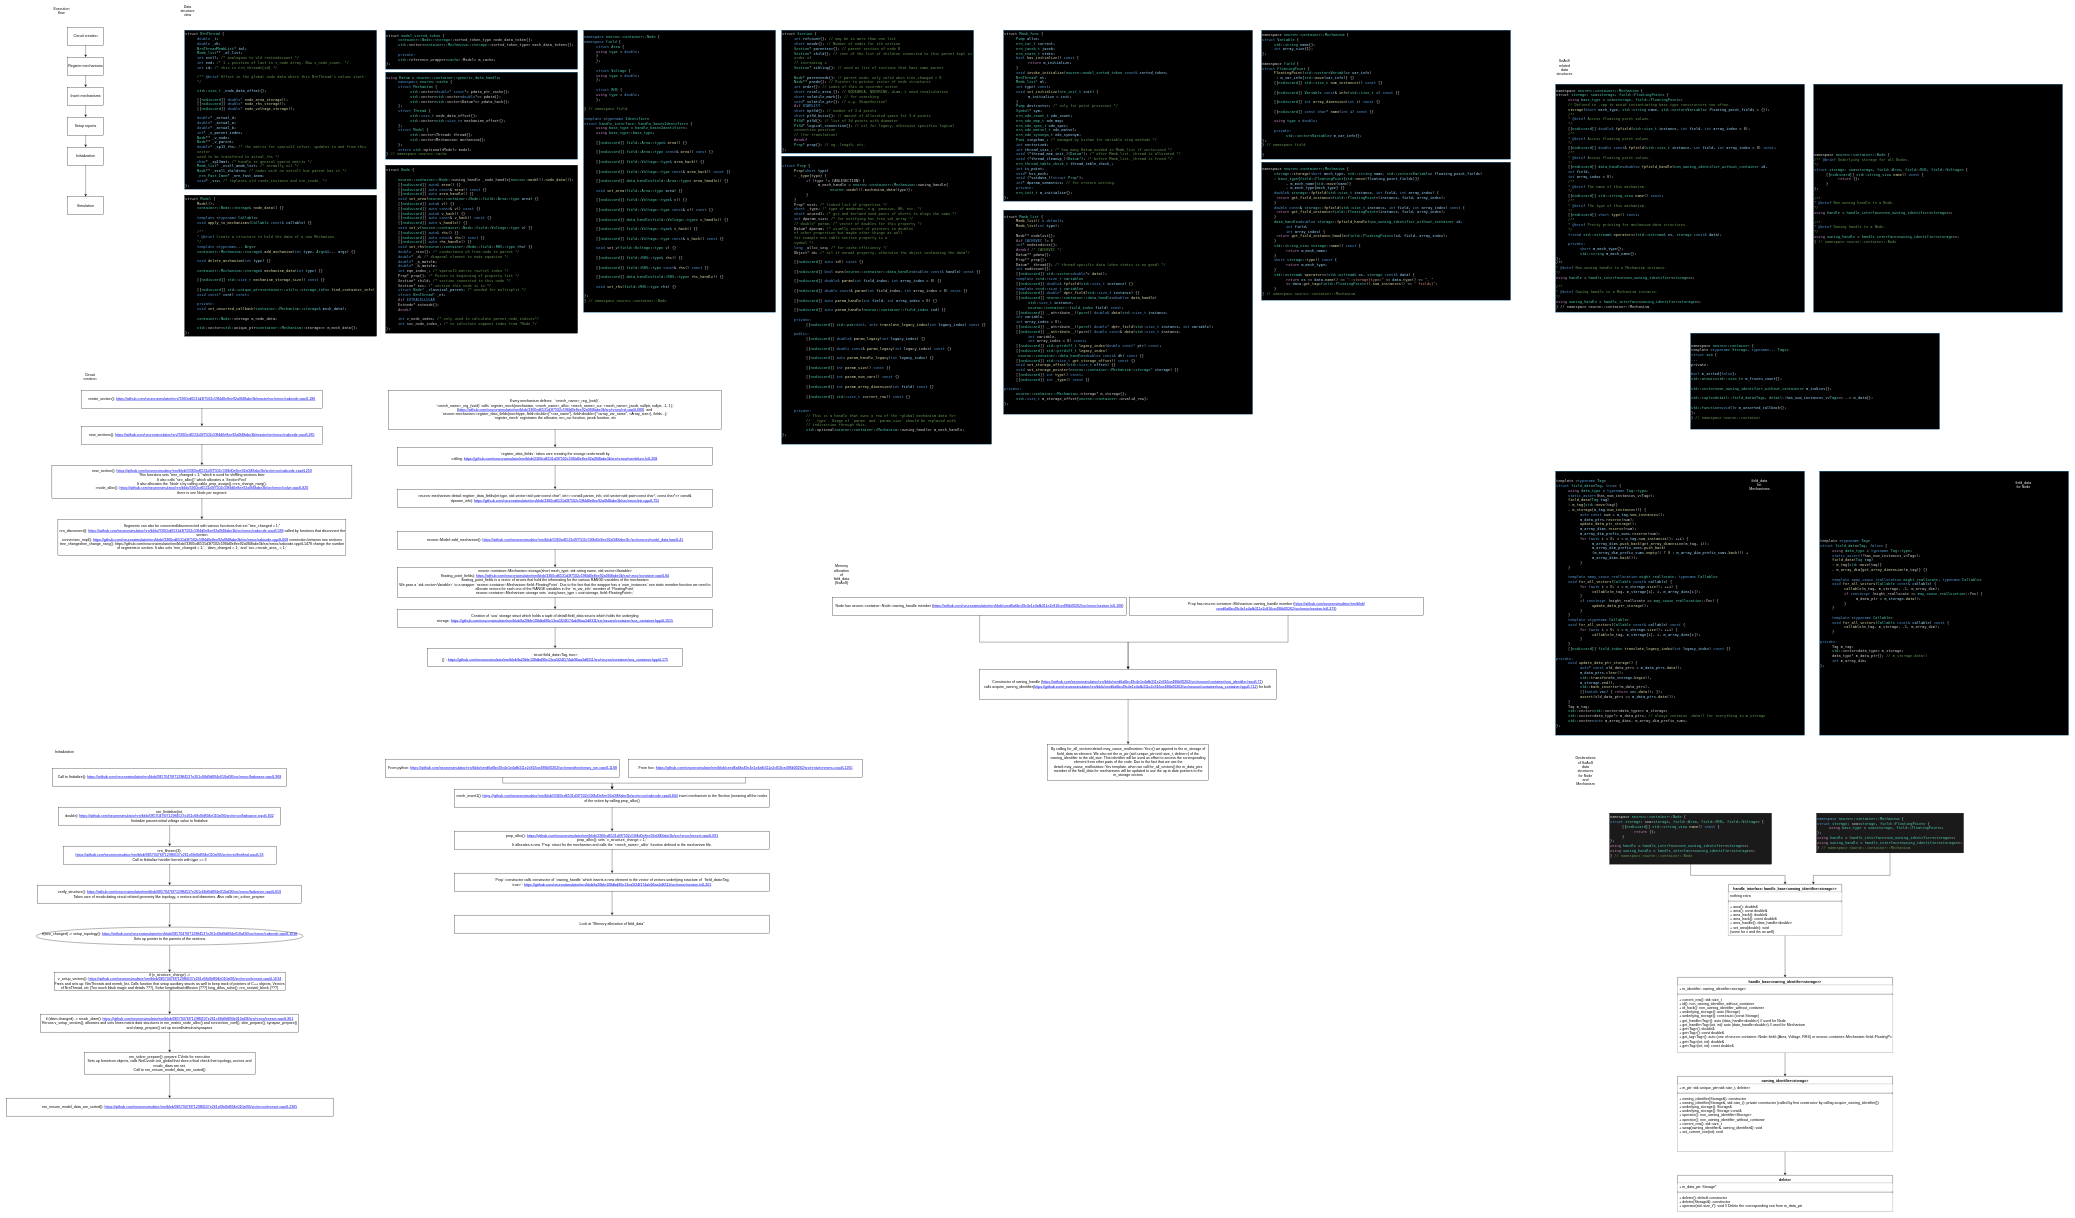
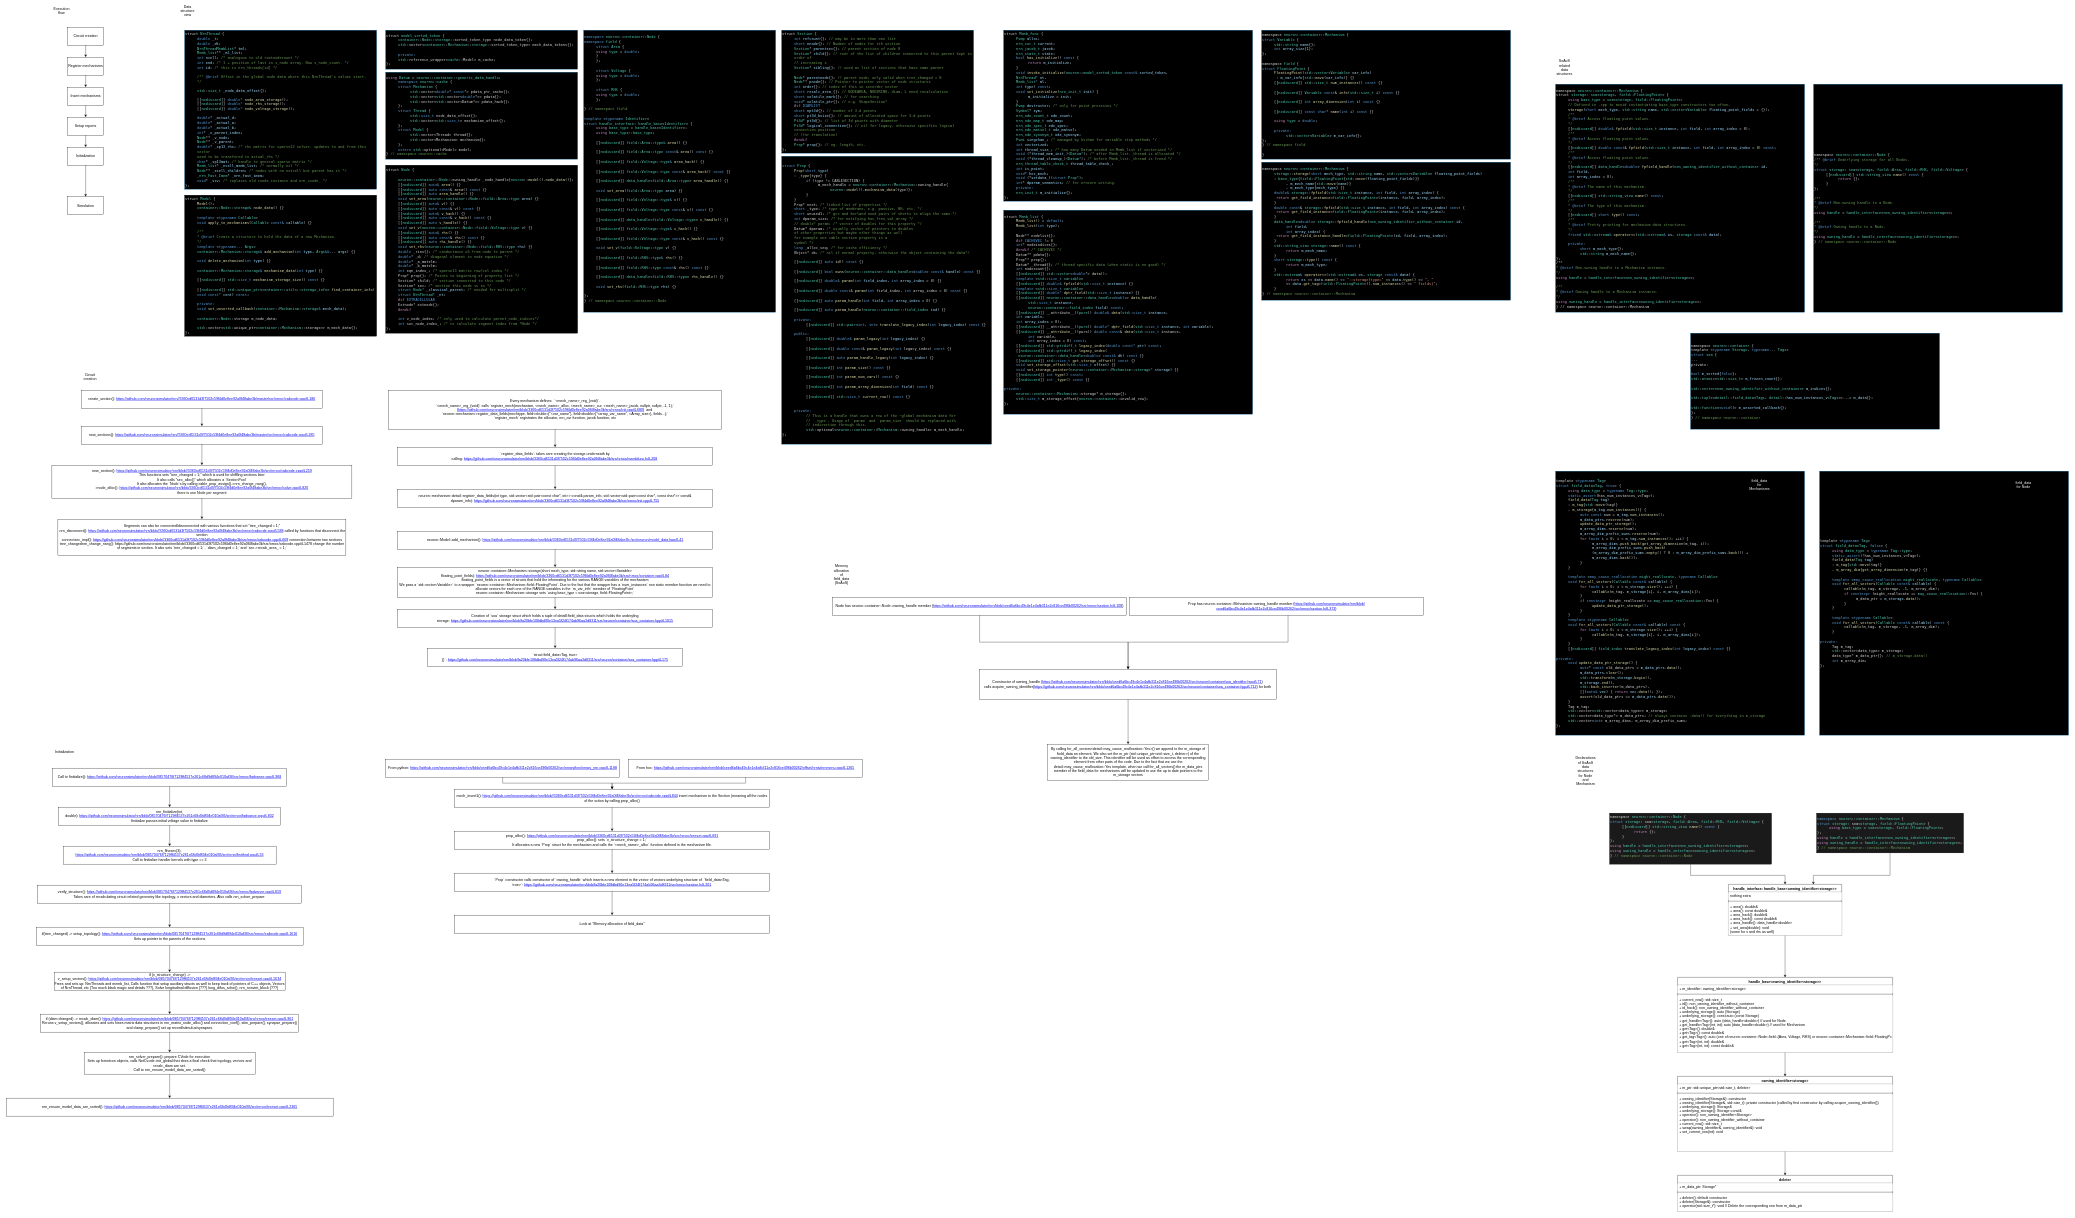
(746, 768) -> (746, 768)
none -> (170, 804)
(170, 882) -> none
(170, 936) -> (170, 936)
